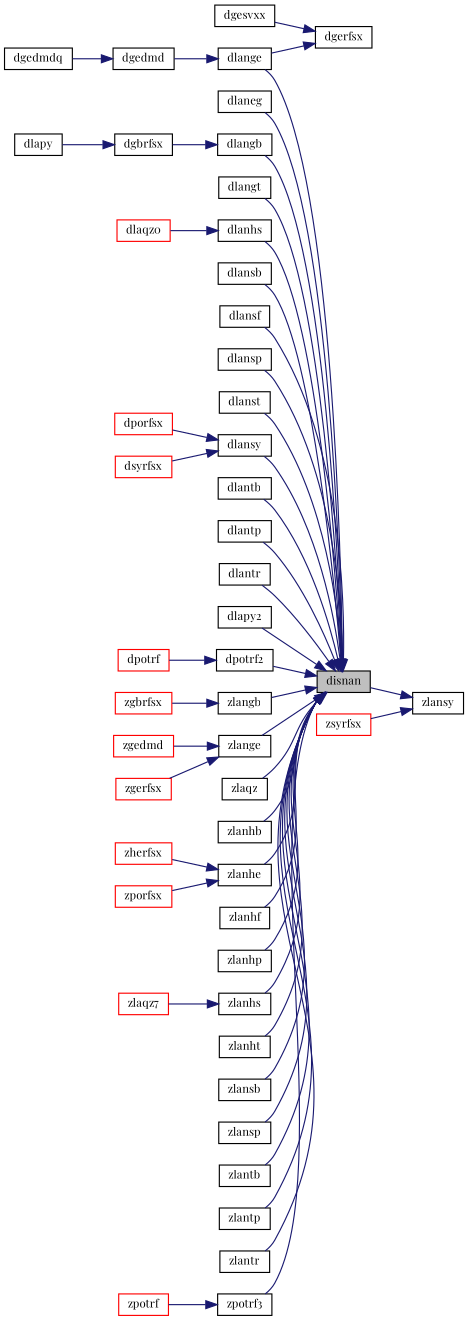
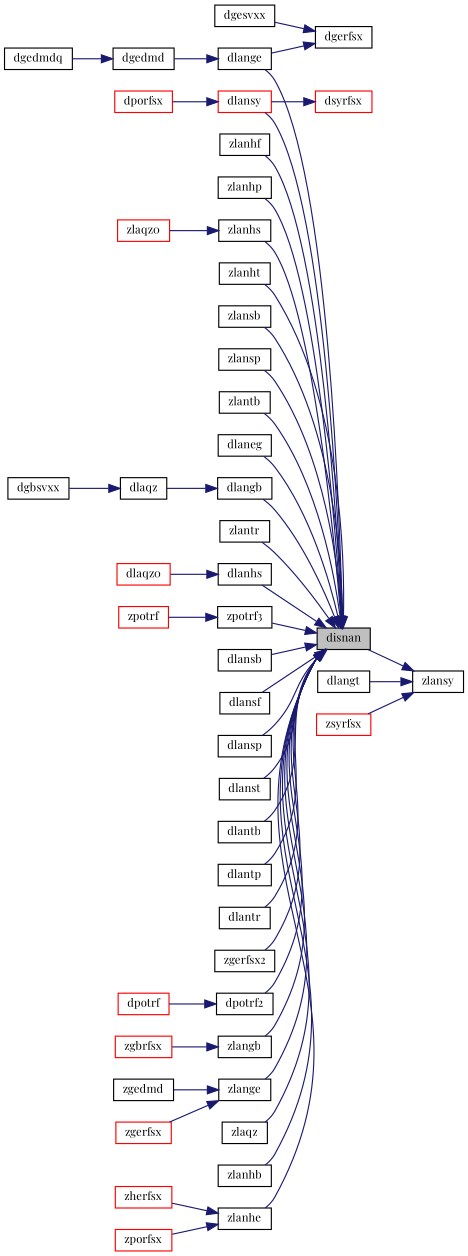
(38, 145) -> (38, 488)
(144, 145) -> (144, 488)
(309, 331) -> (385, 682)
(245, 445) -> (245, 102)
(190, 457) -> (291, 102)
(245, 617) -> (245, 961)
(144, 746) -> (144, 1090)
(144, 1004) -> (144, 231)
(245, 1219) -> none
